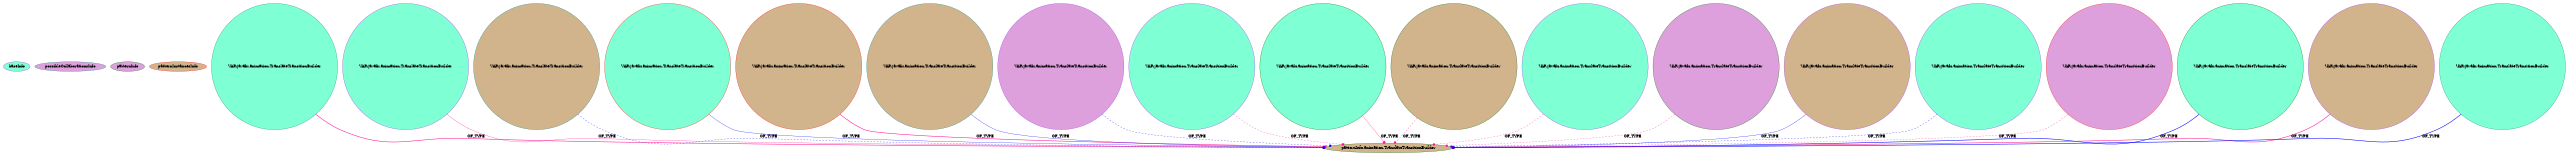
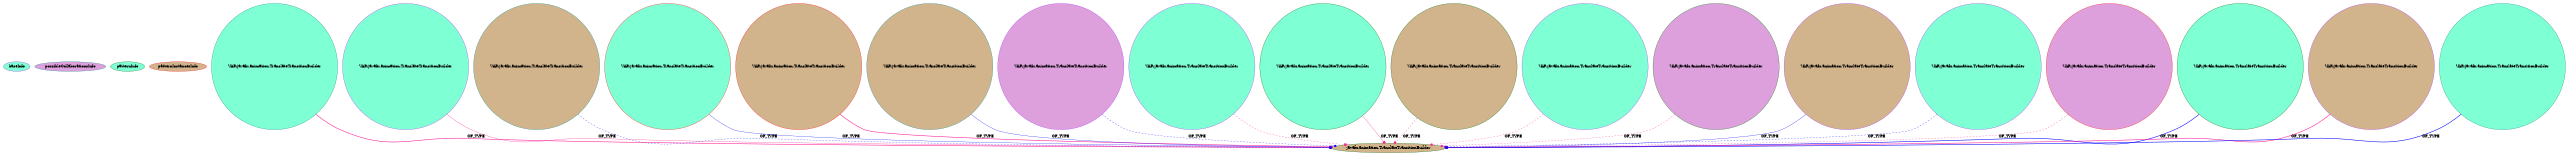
(128, 67) -> (128, 67)
(1388, 148) -> (1388, 148)
